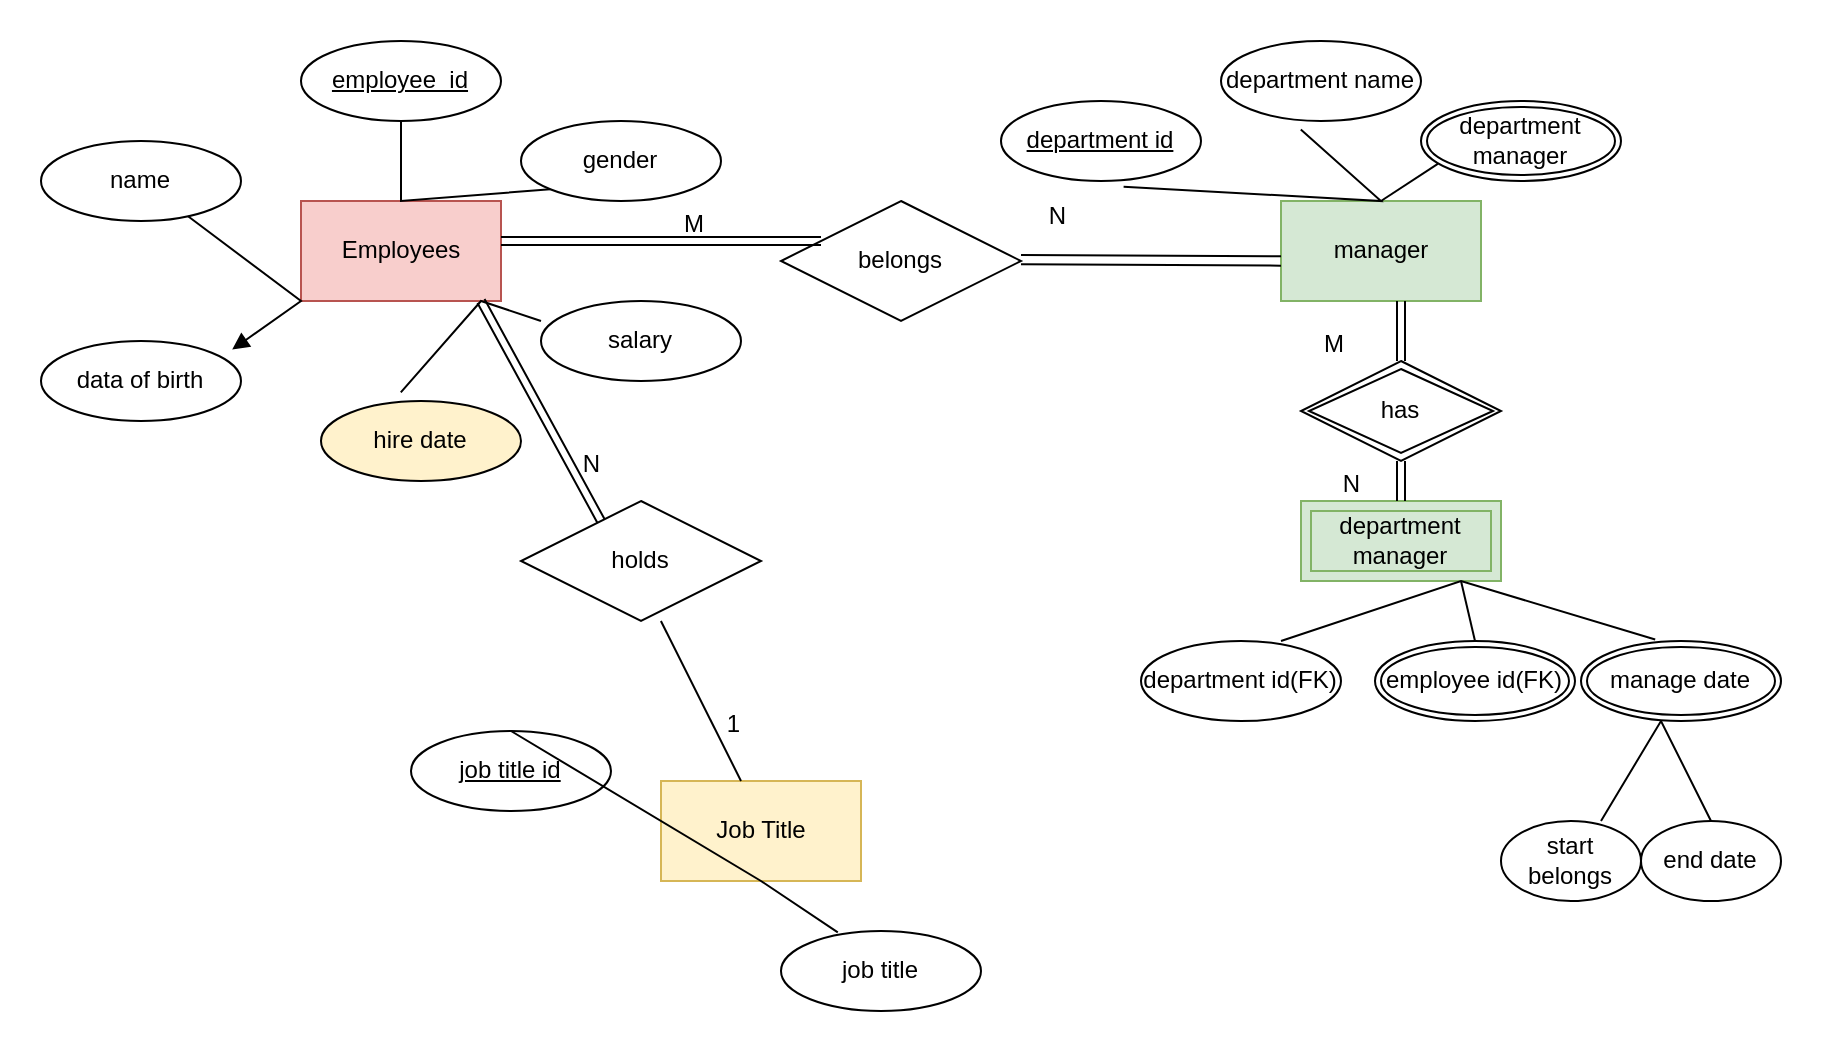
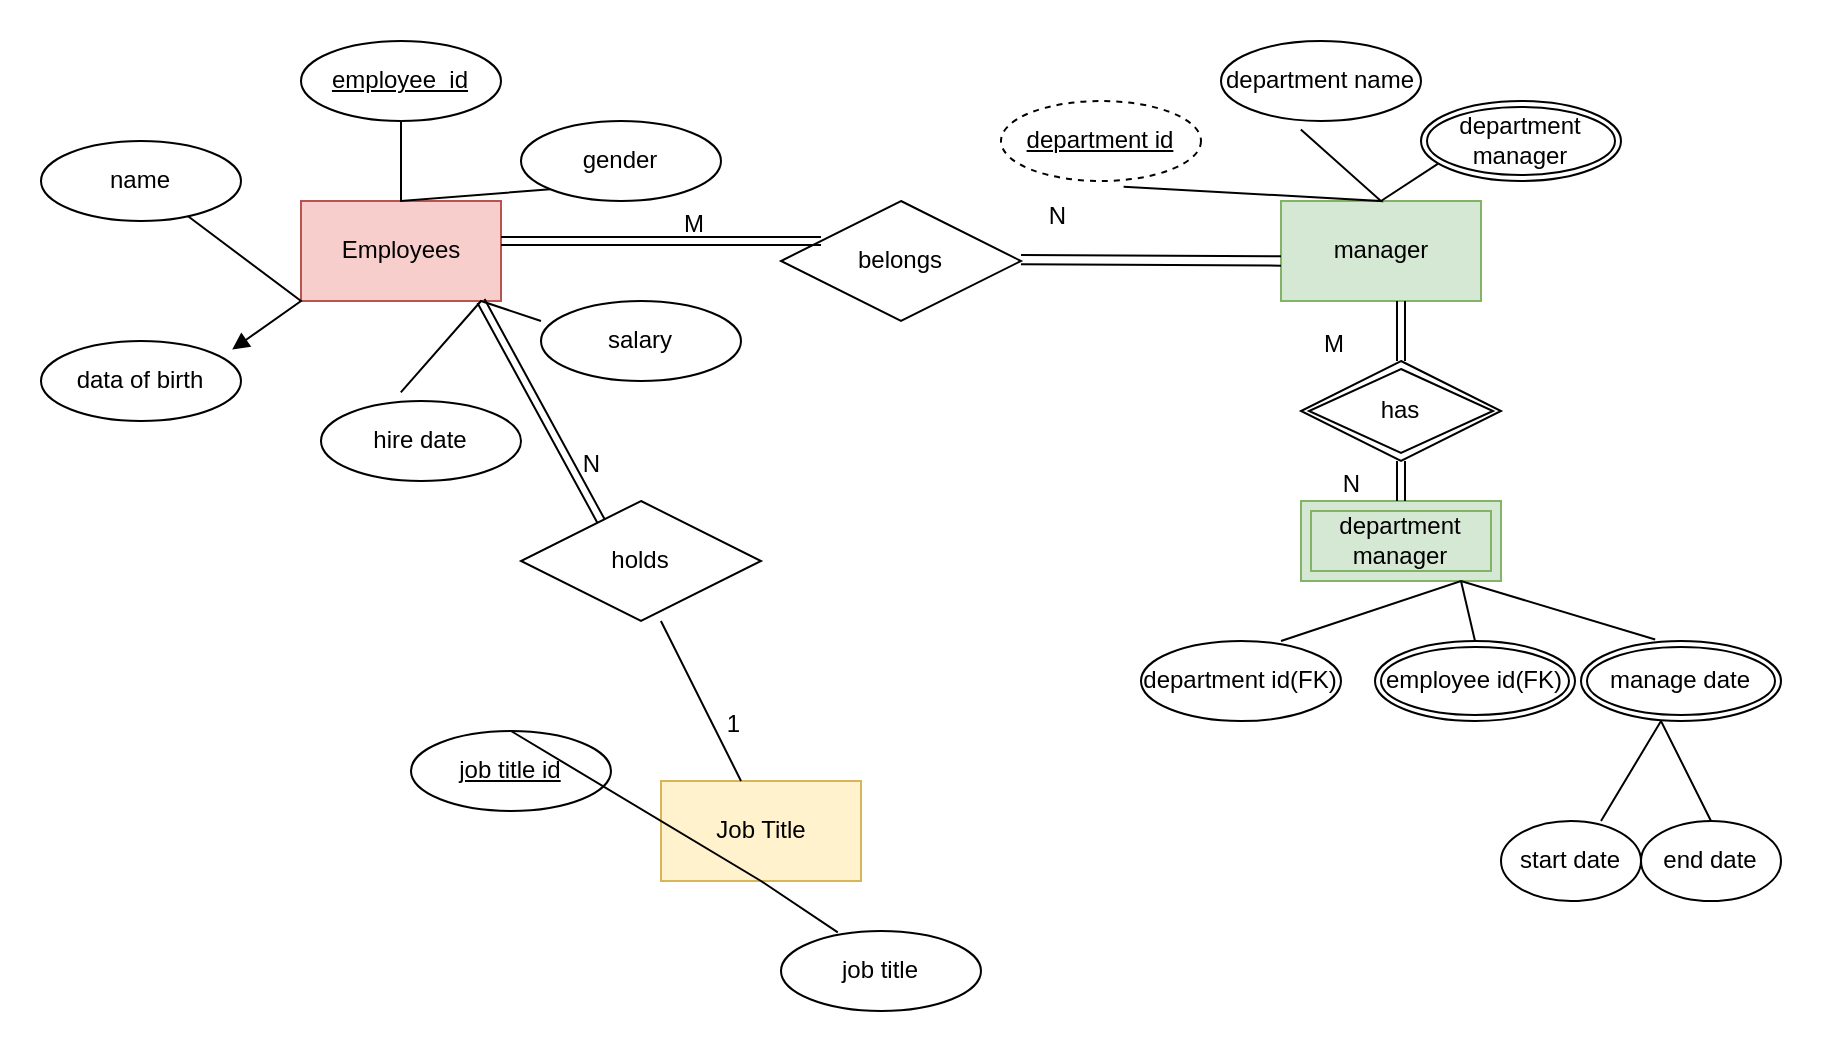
(1101, 141) -> (1101, 141)
(421, 441) -> (421, 441)
(1571, 861) -> (1571, 861)
